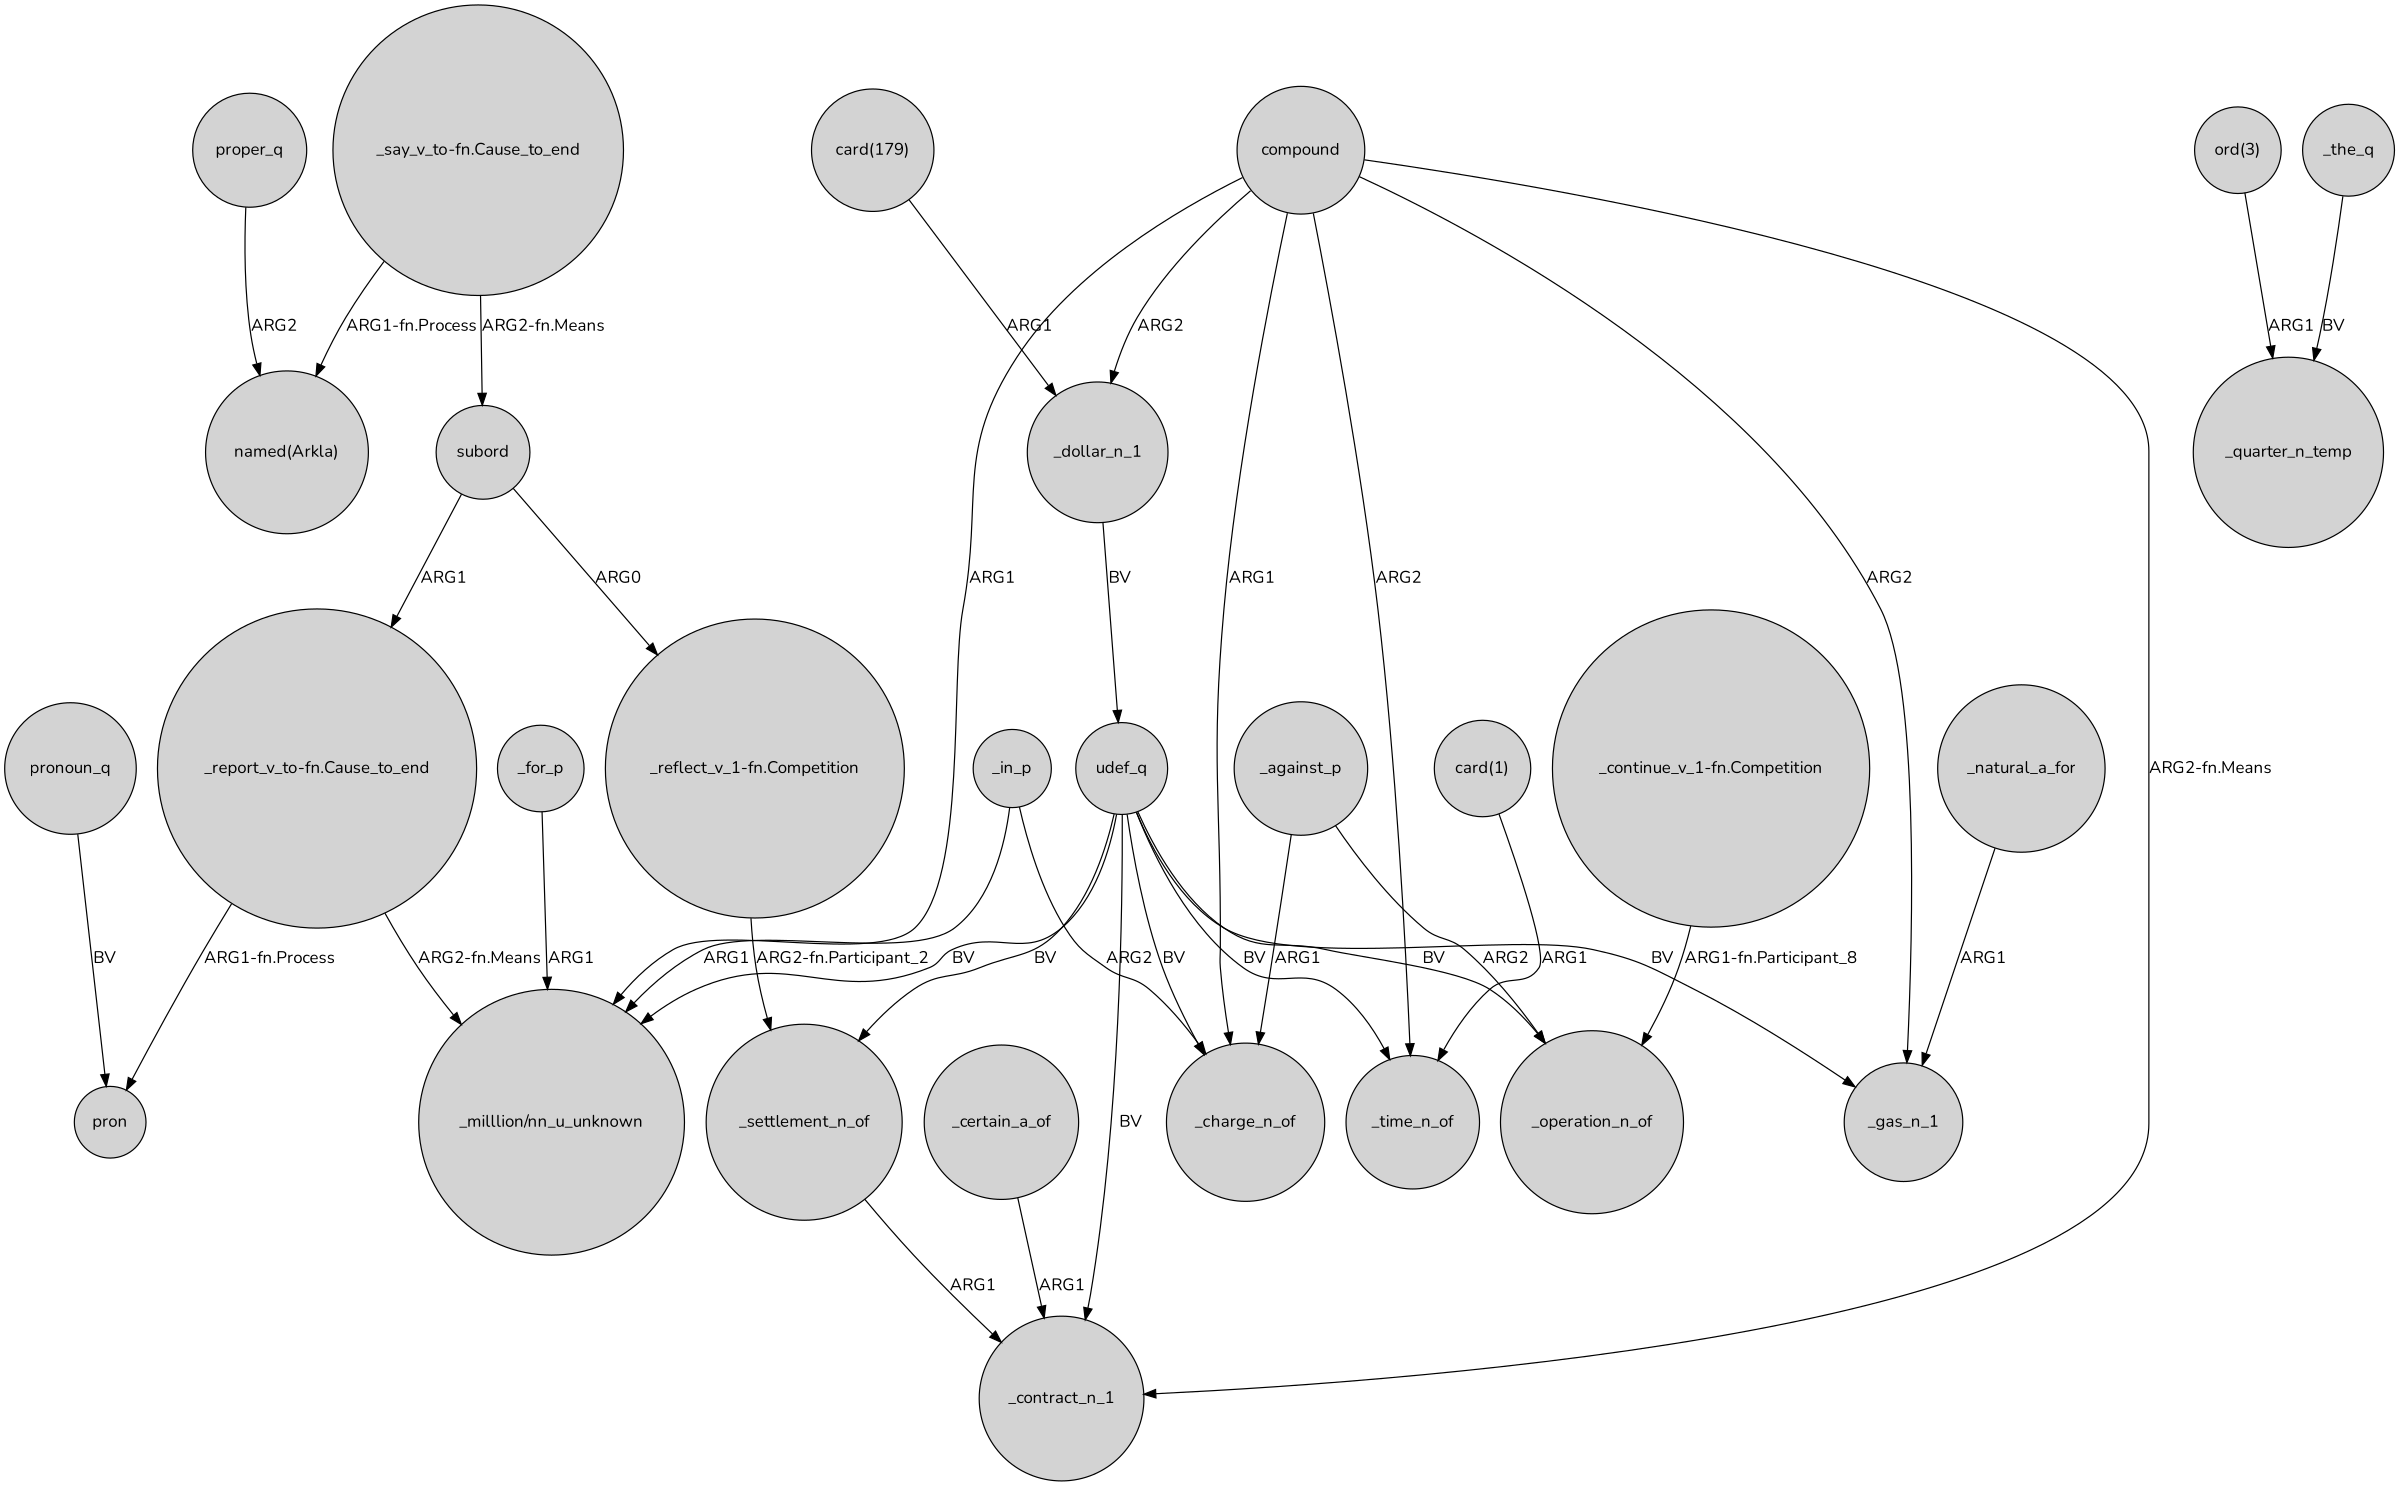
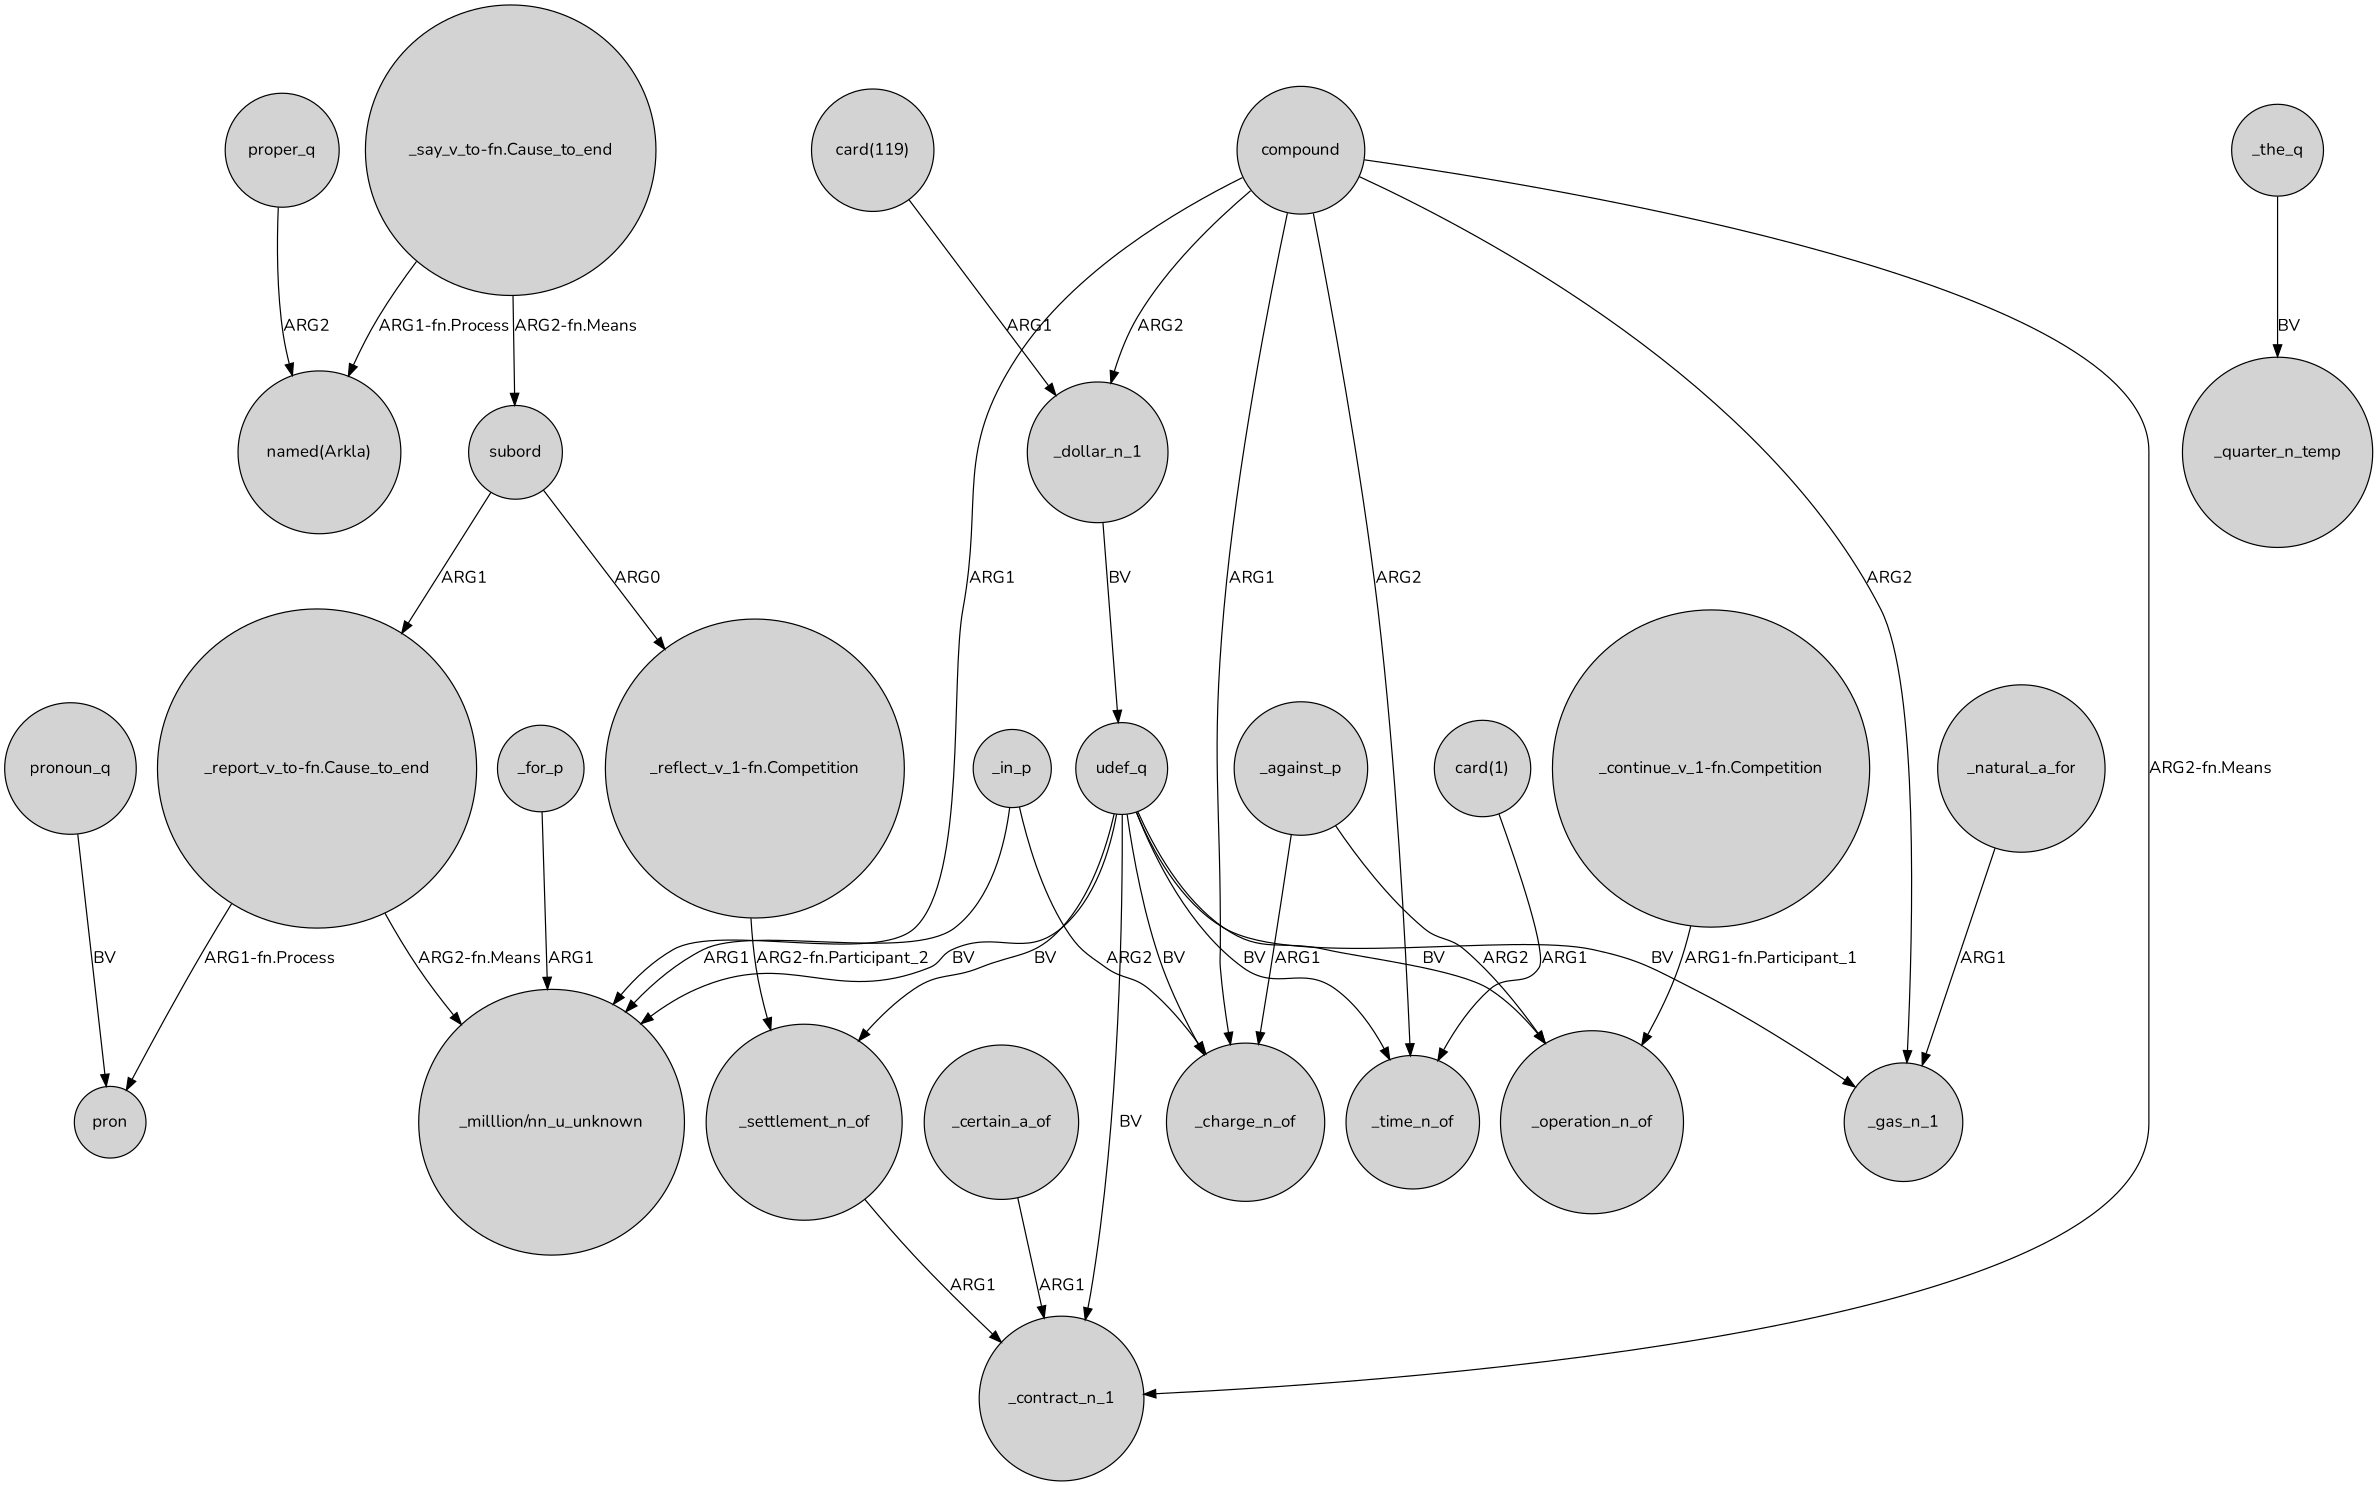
(873, 150) -> (873, 150)
(2238, 150) -> none
(1771, 959) -> (1771, 959)
